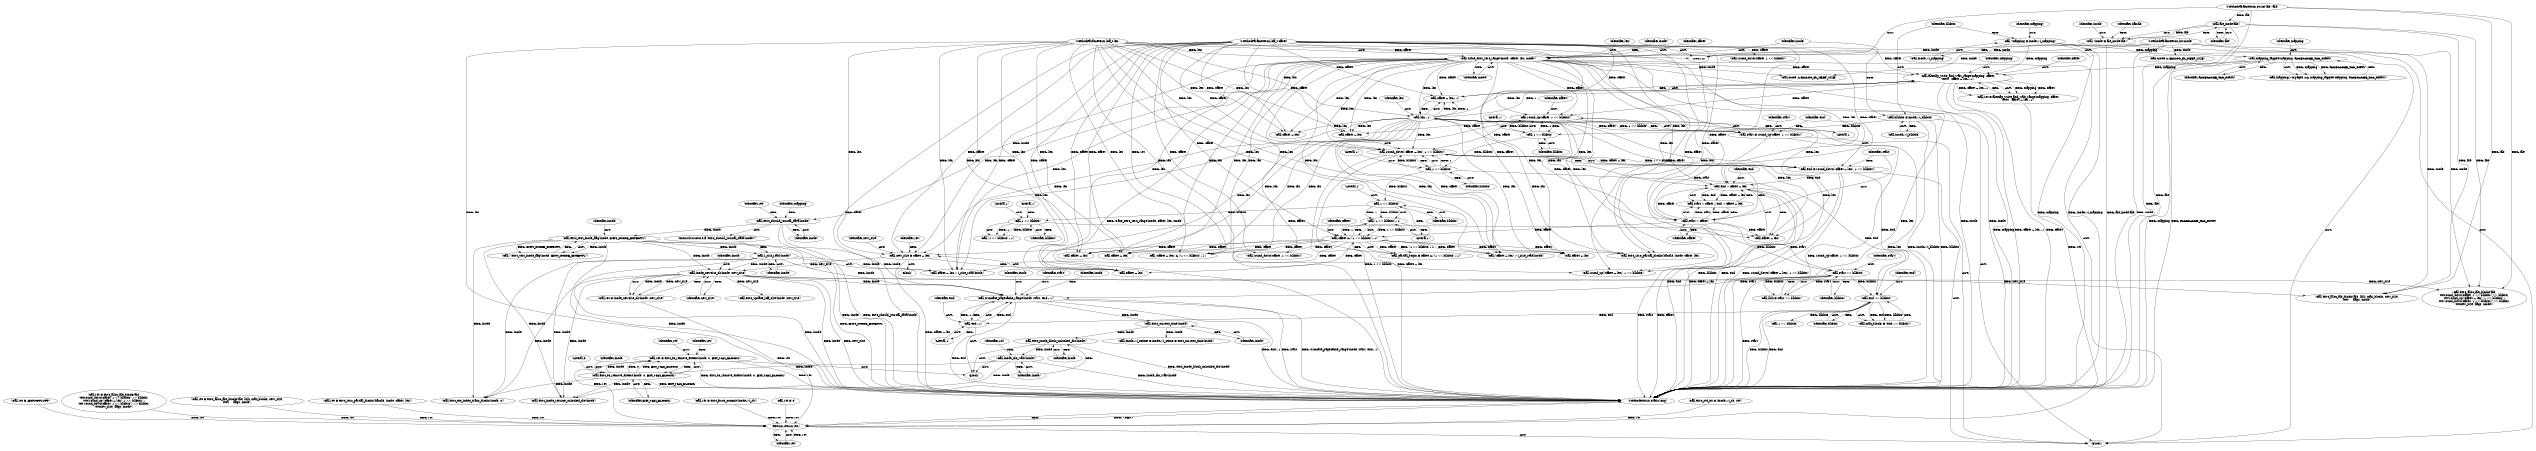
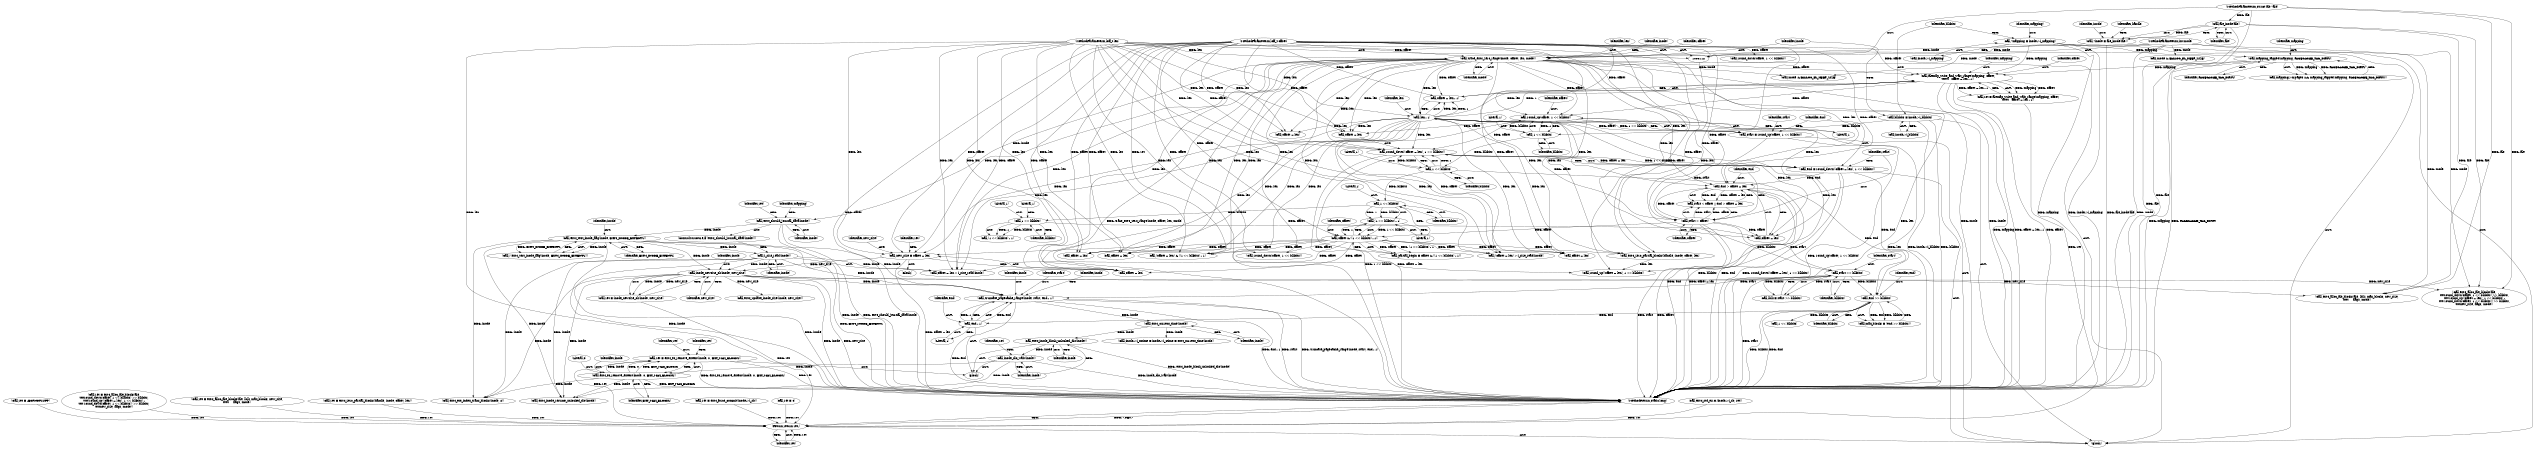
(1600, 202) -> (1638, 264)
none -> (649, 256)
(770, 299) -> (770, 299)
